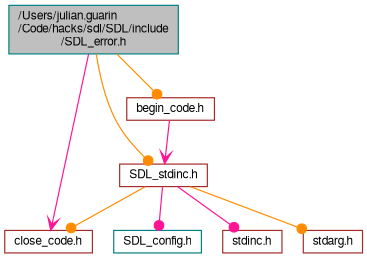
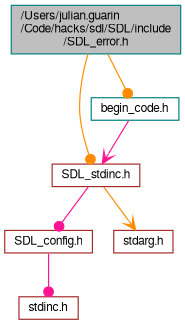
(171, 109) -> (135, 109)
(204, 206) -> (49, 270)
(244, 207) -> (116, 204)
(49, 242) -> none
(158, 242) -> (49, 242)
